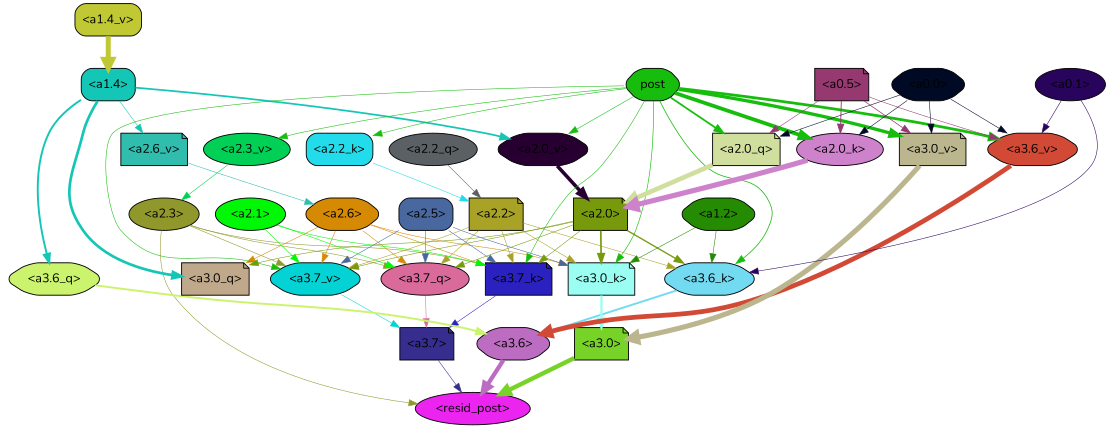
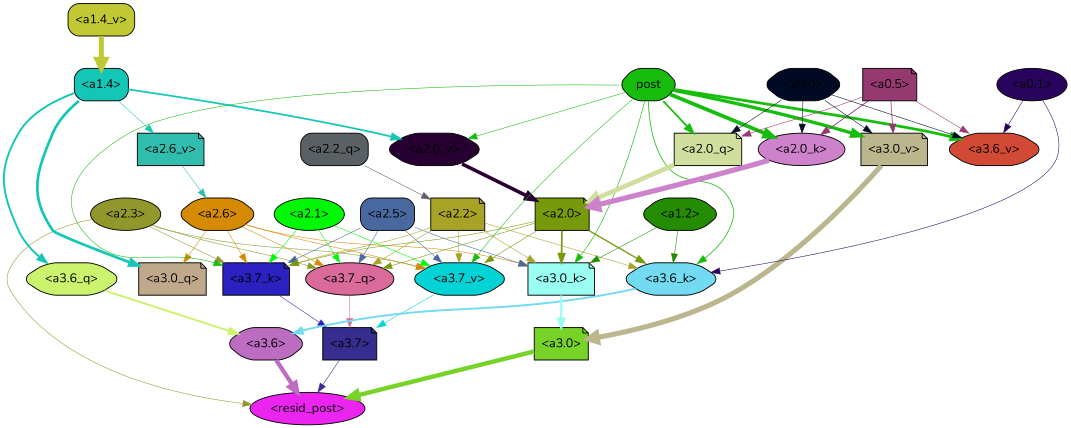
(247, 149) -> none
(340, 149) -> none
(433, 149) -> (334, 149)
(416, 243) -> none
(805, 281) -> none
